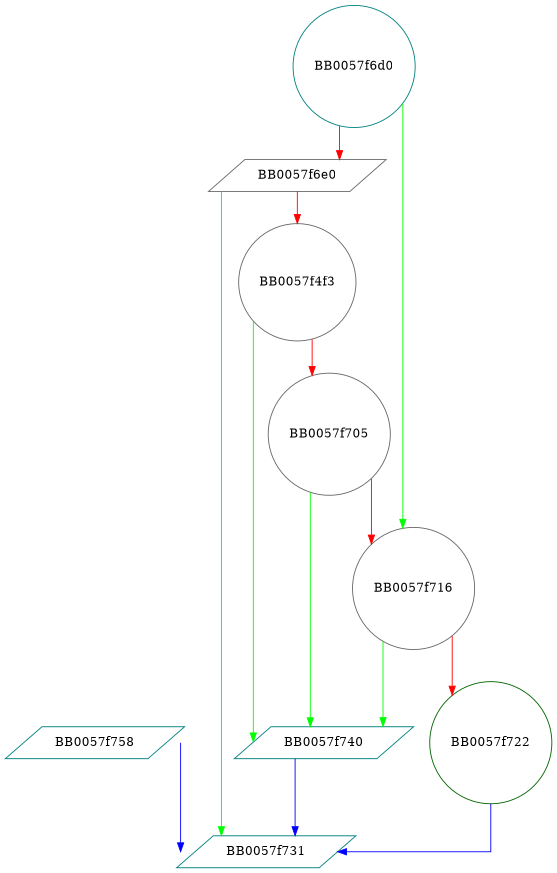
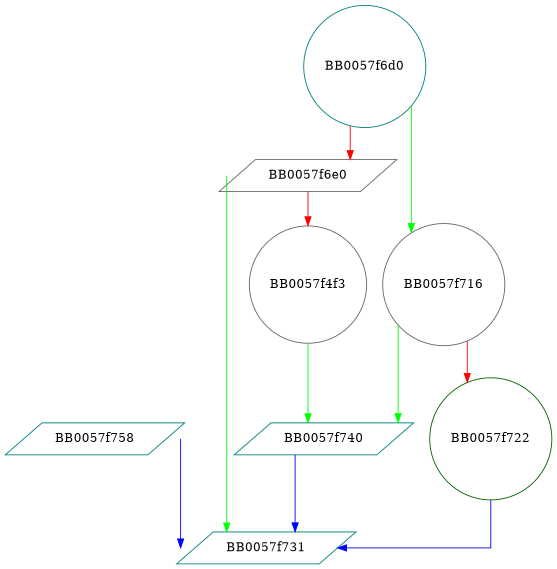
(329, 434) -> none
